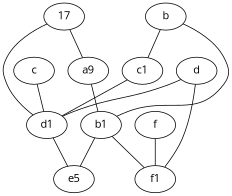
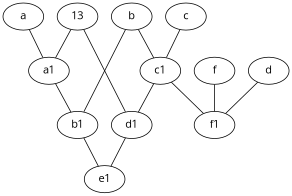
none -> (23, 17)
(64, 17) -> (78, 17)
(88, 71) -> (49, 71)
(40, 98) -> (173, 44)
(122, 98) -> none
(128, 152) -> (187, 98)
(74, 179) -> (105, 179)
